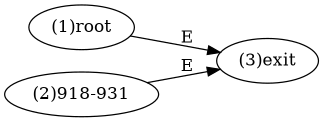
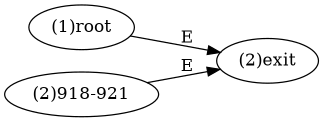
(268, 61) -> (268, 61)
(82, 94) -> (82, 94)
